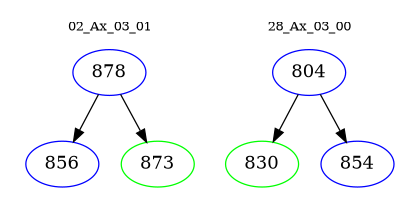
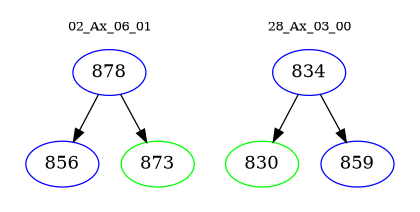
(110, 27) -> (110, 27)
(309, 73) -> (309, 73)
(357, 164) -> (357, 164)
